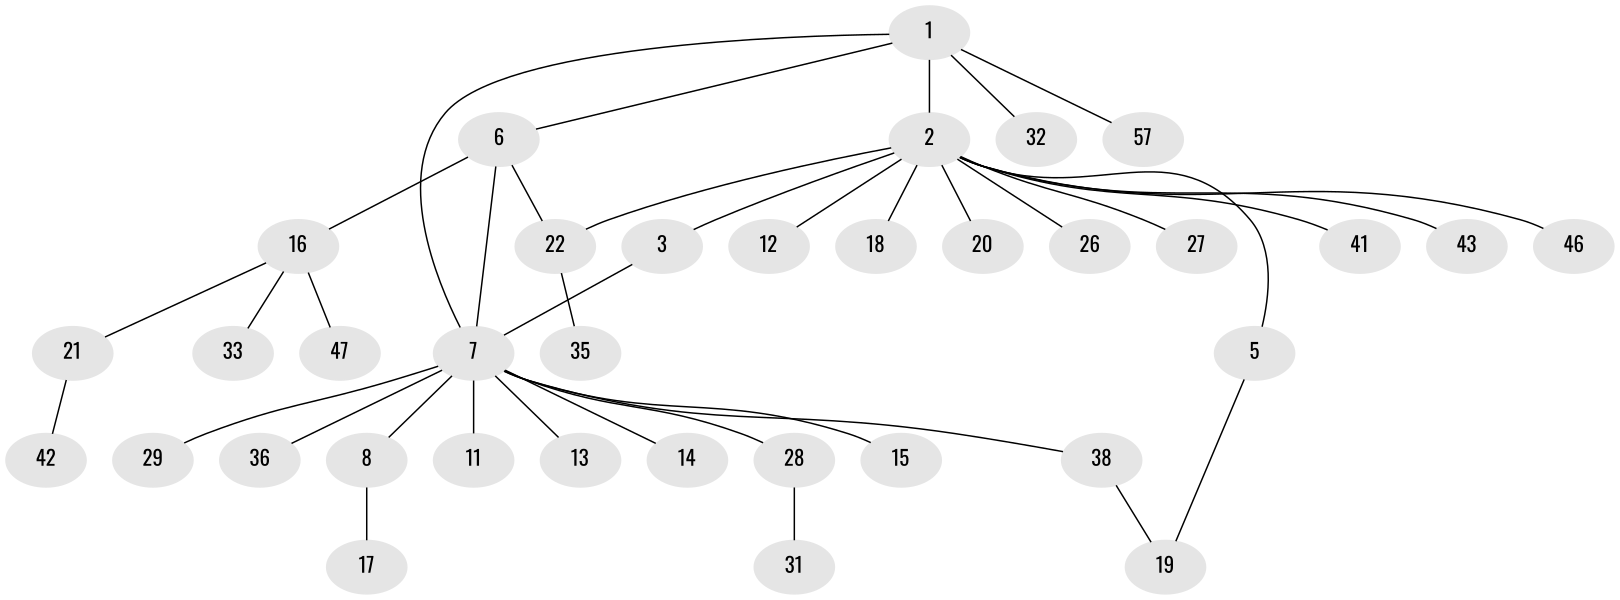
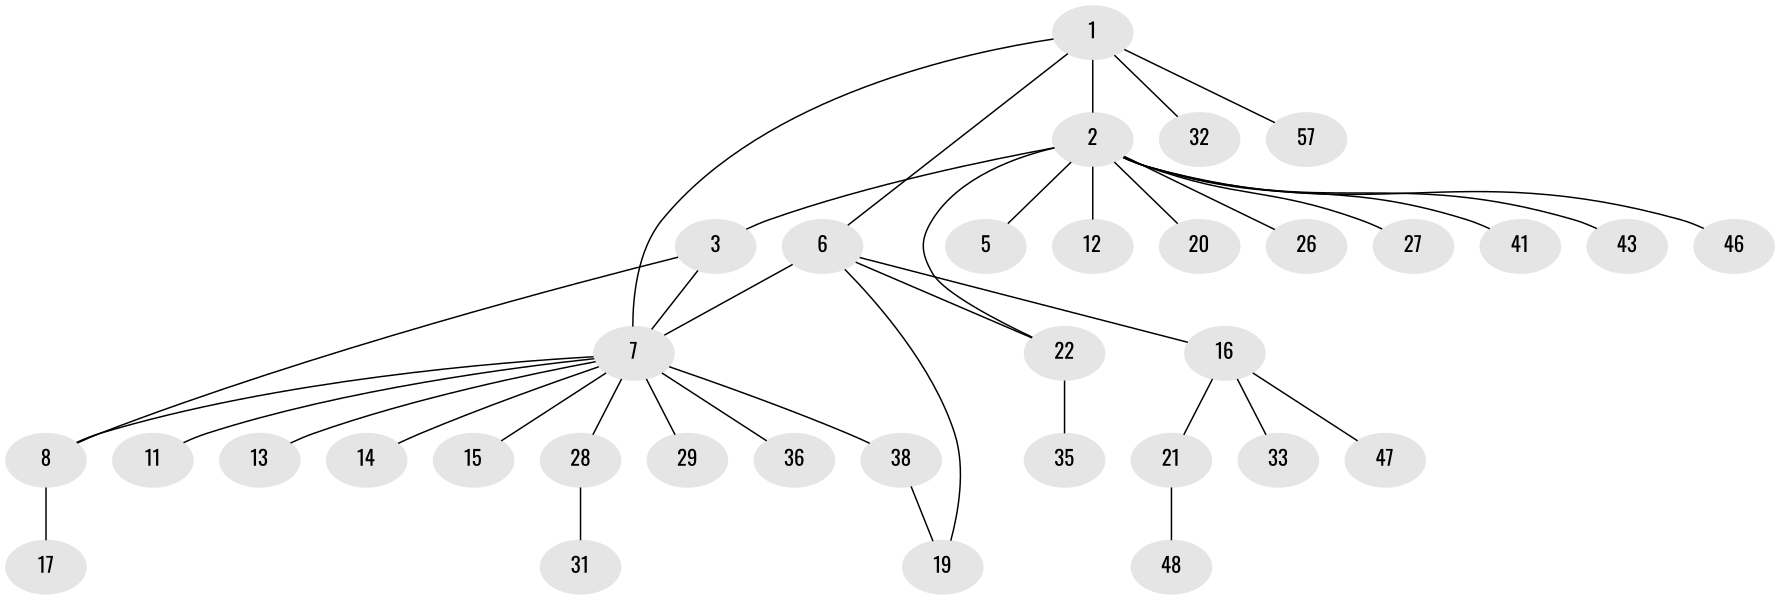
(876, 246) -> none
none -> (375, 341)
(46, 460) -> (1171, 567)
(1210, 460) -> (937, 392)
